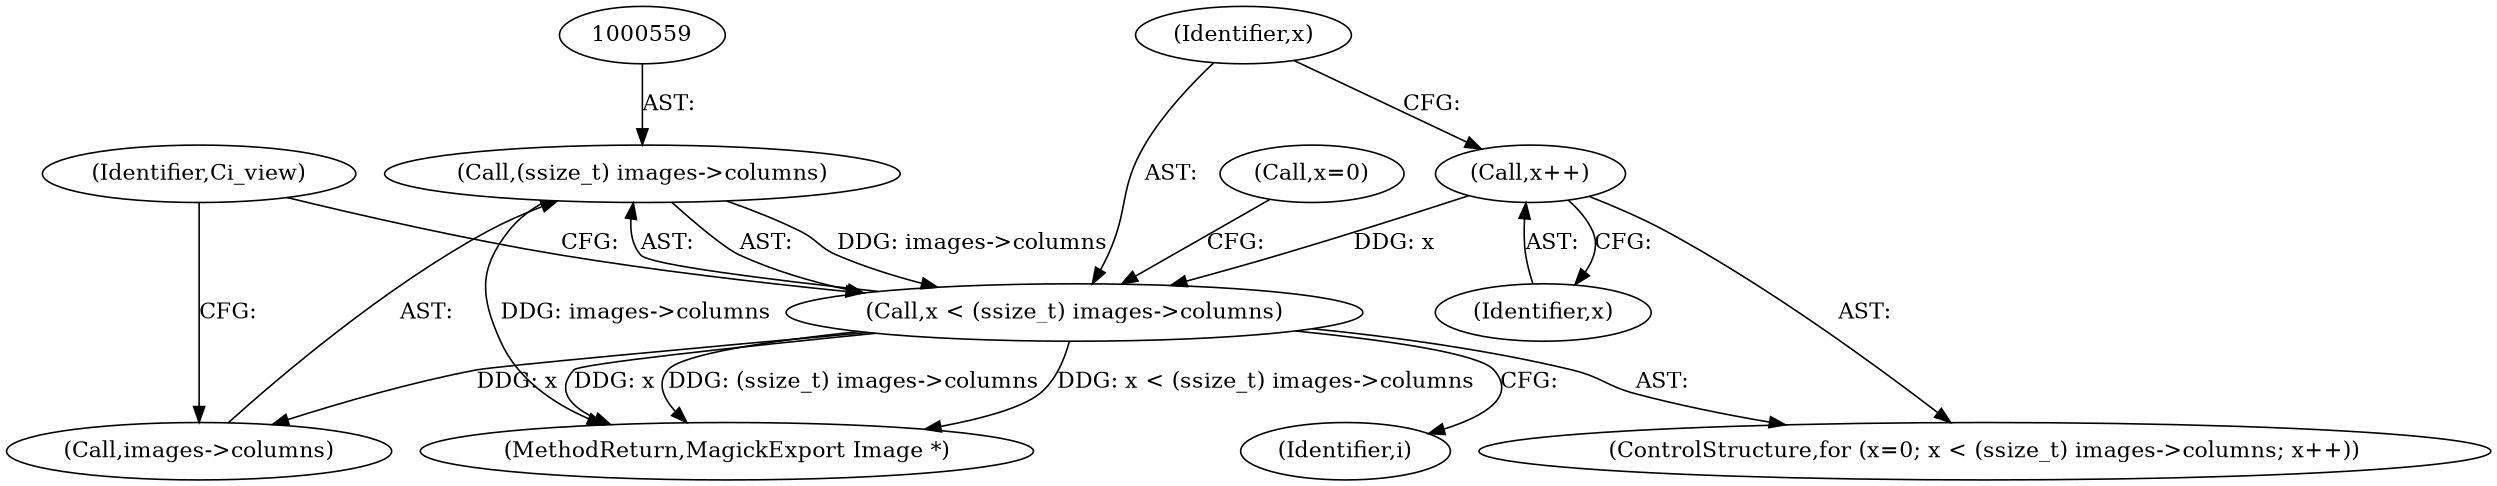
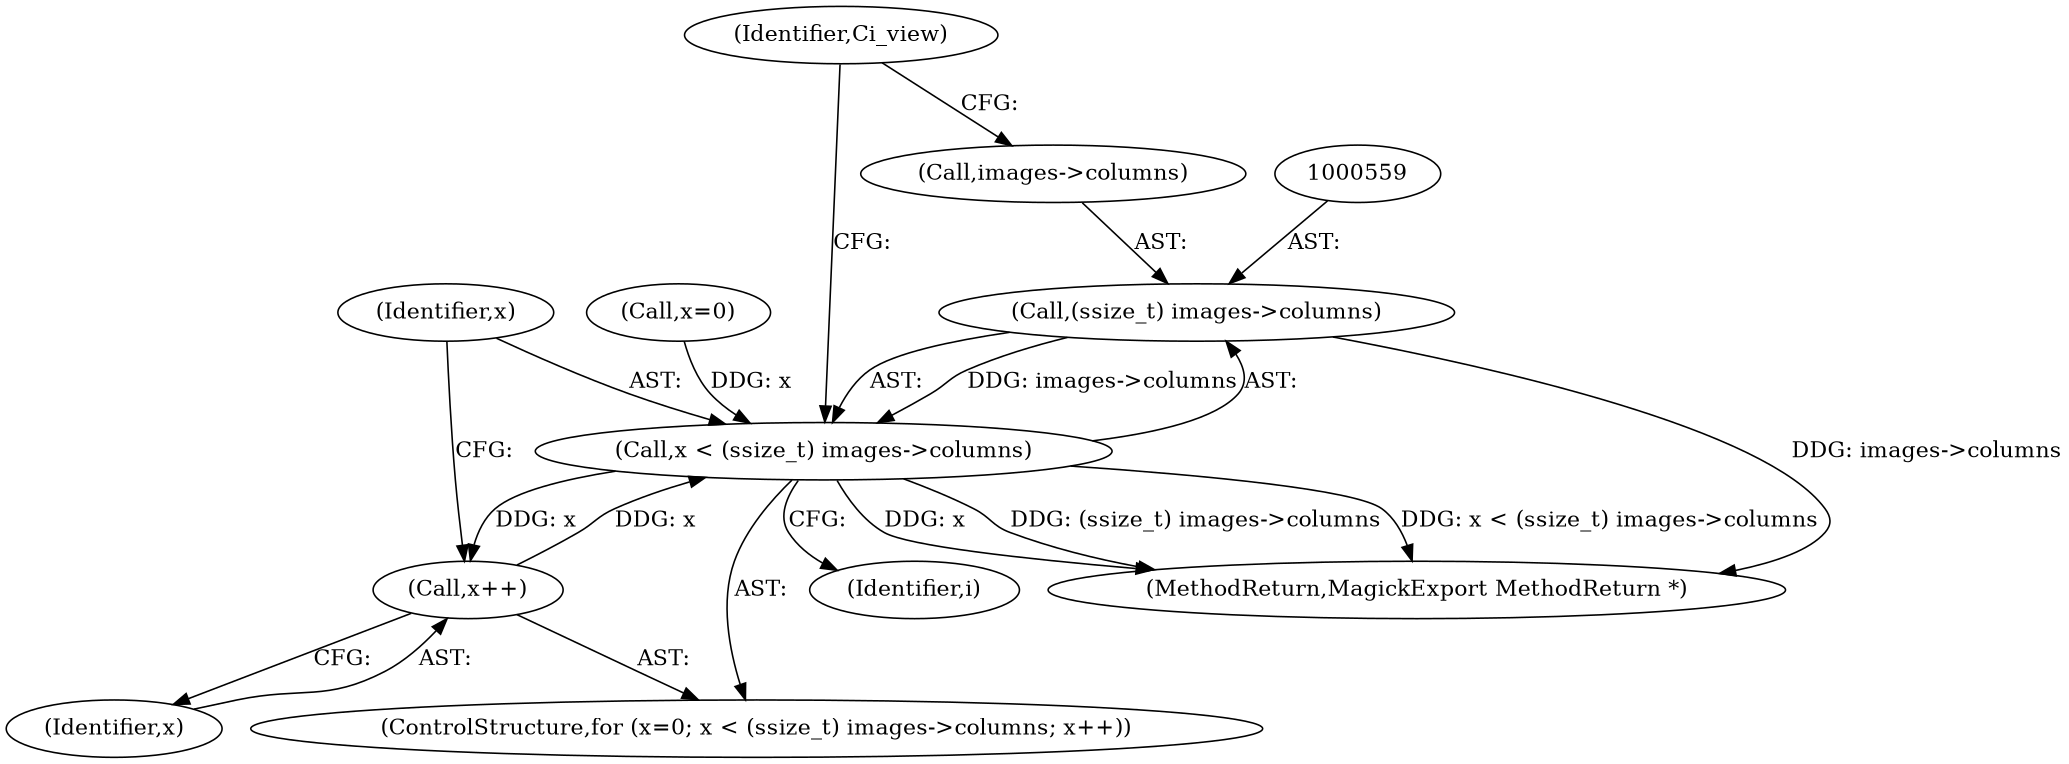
(1240, 243) -> (752, 382)
(575, 359) -> (533, 490)
(727, 451) -> (1417, 590)
